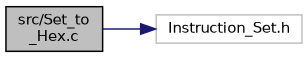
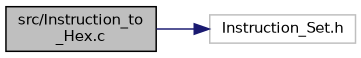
(54, 29) -> (81, 29)
